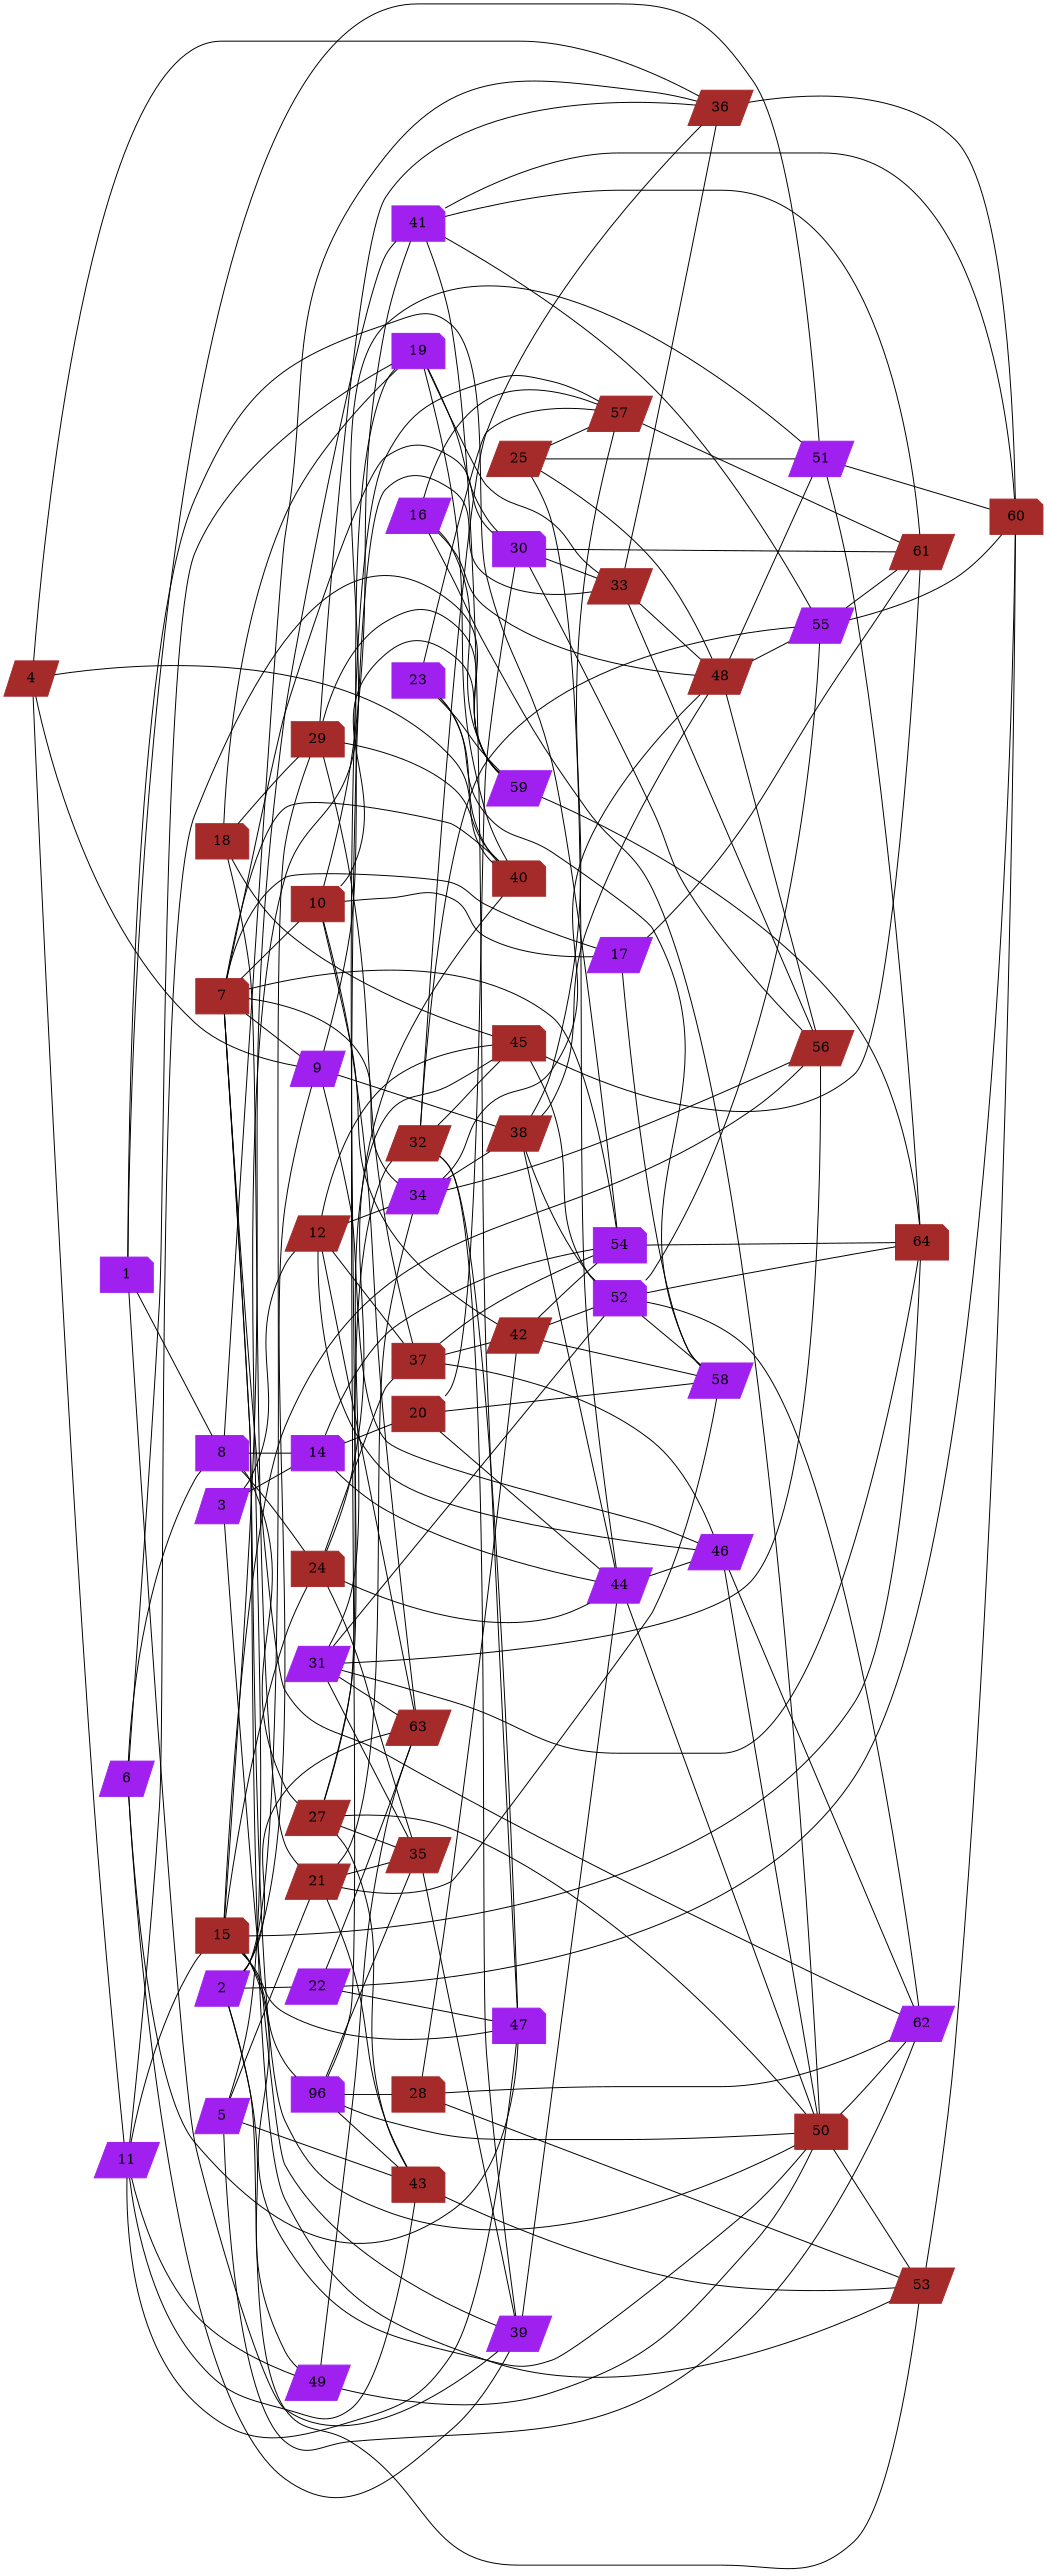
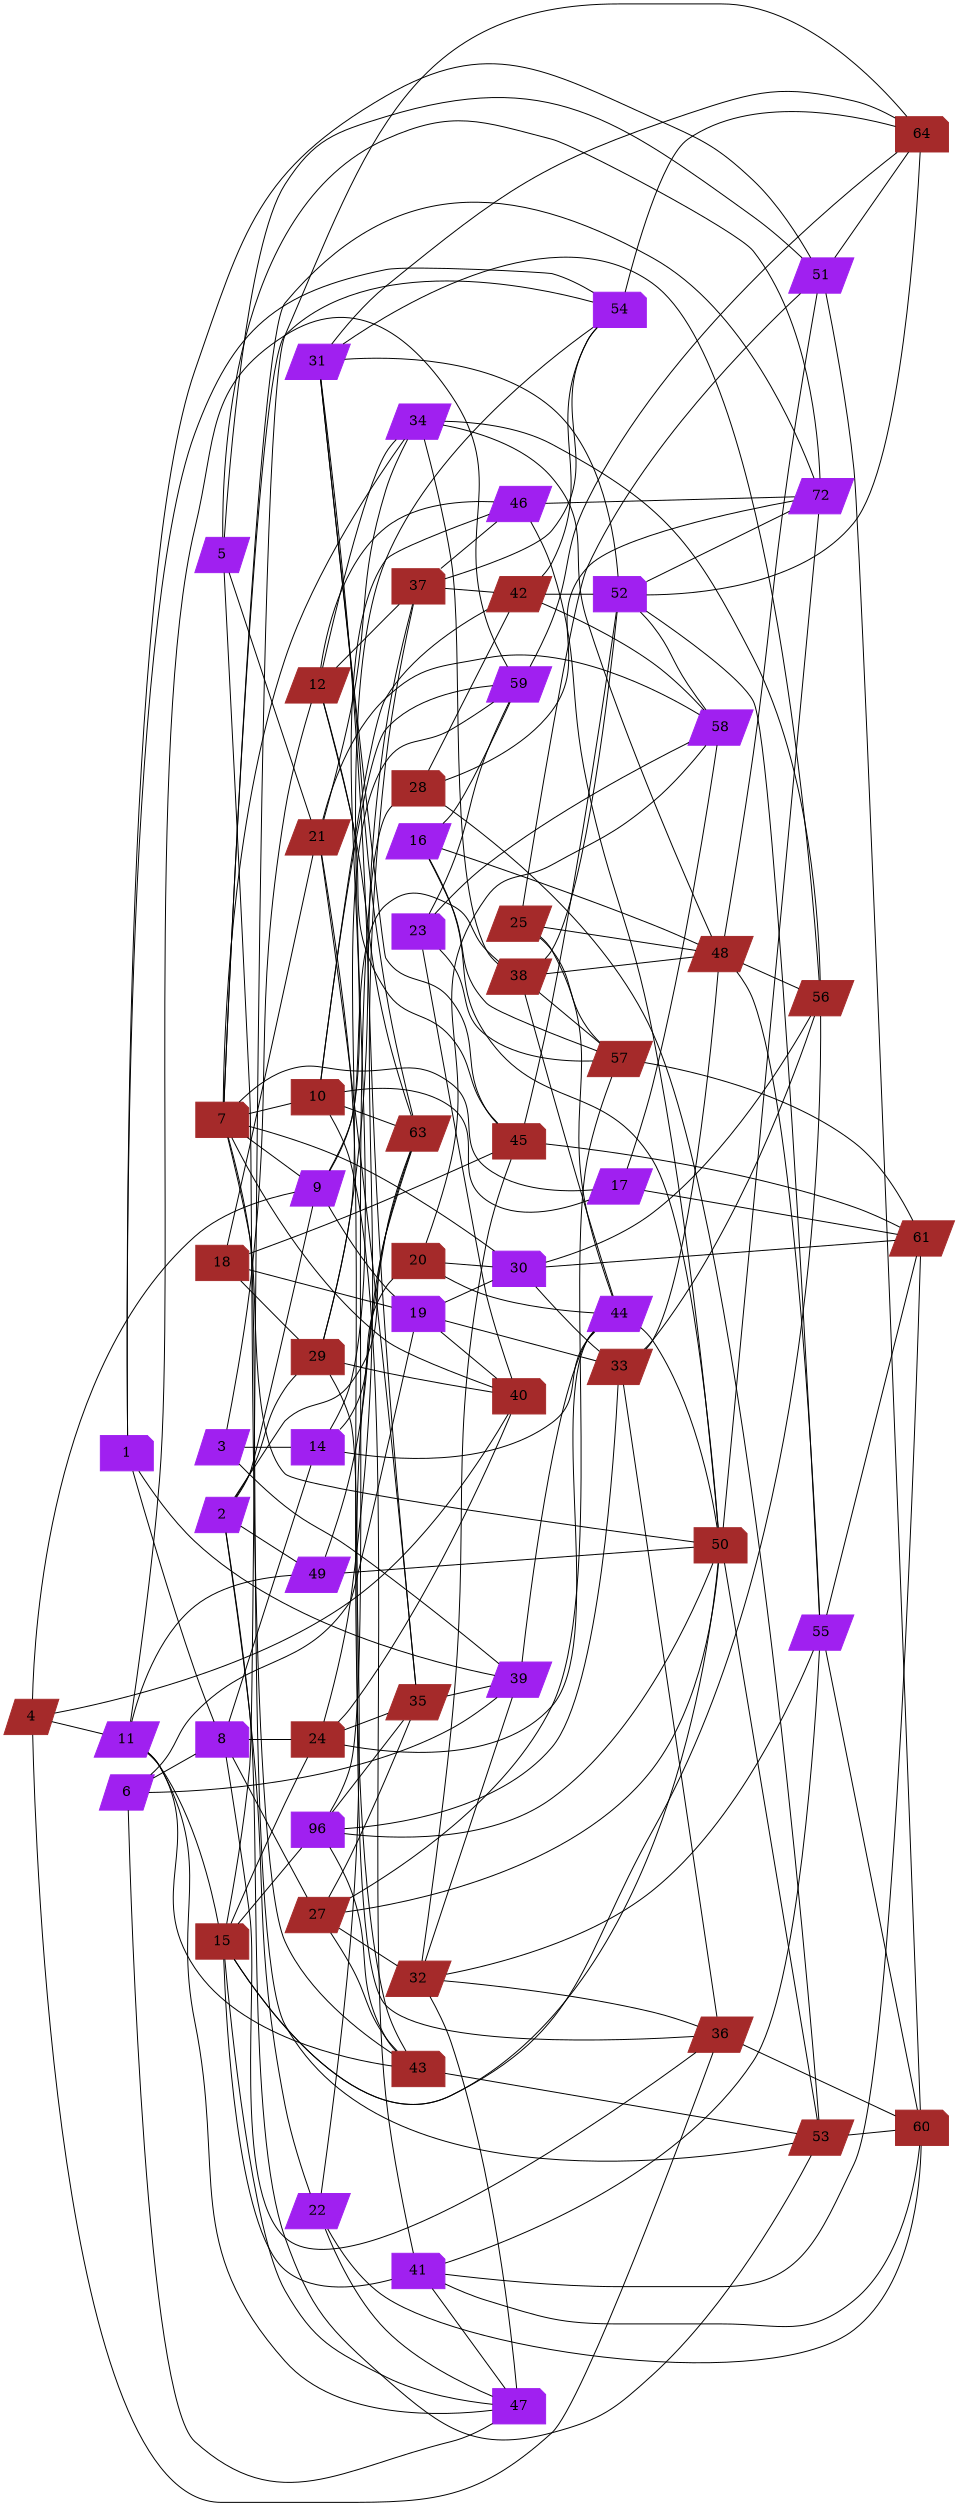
(664, 1571) -> none
(922, 2024) -> (821, 496)
